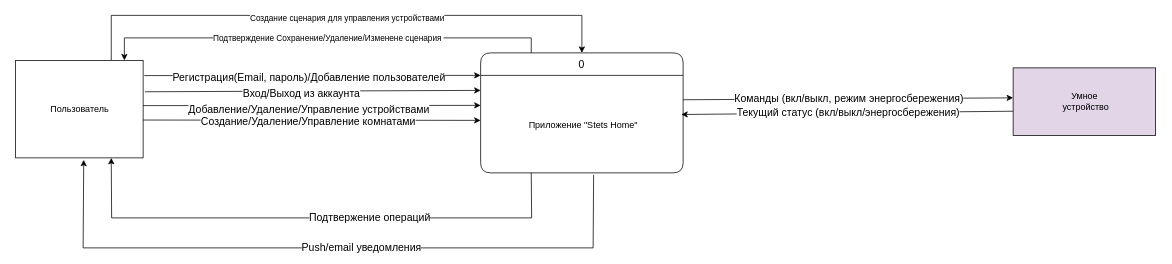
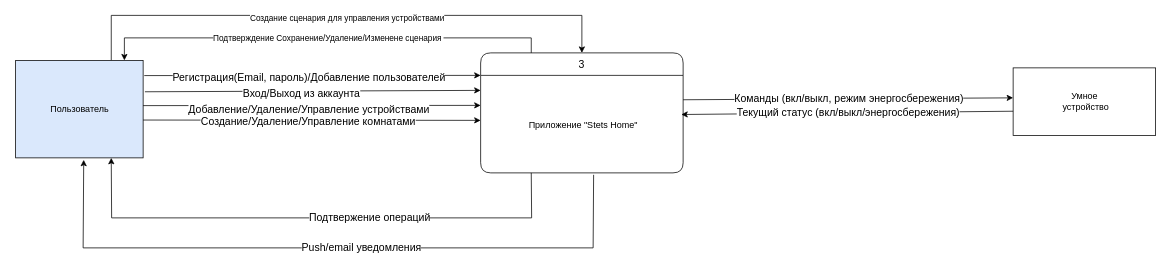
(581, 65) -> (581, 65)
(1084, 102) -> (1084, 102)
(79, 109) -> (79, 109)
